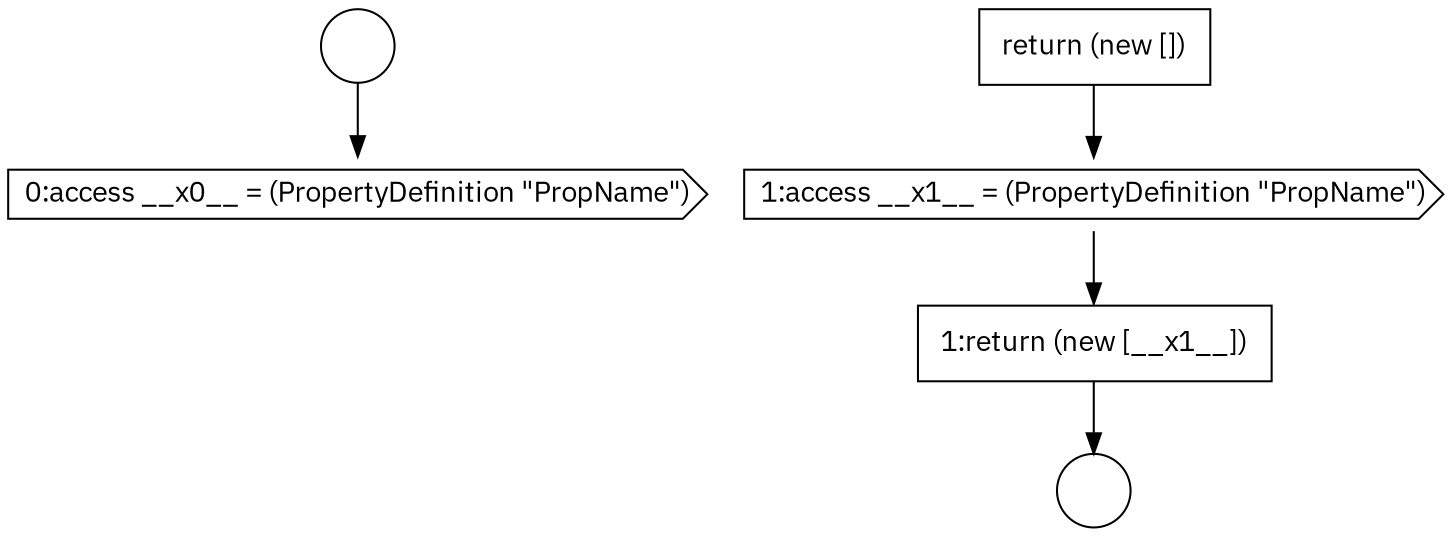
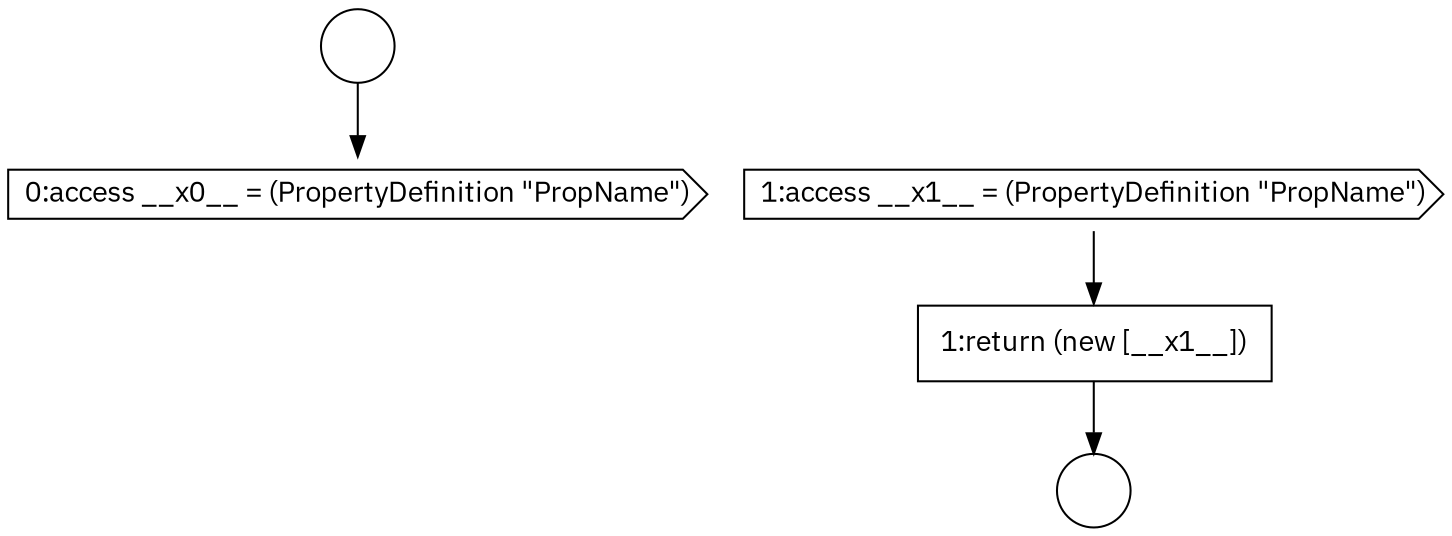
(1094, 46) -> none
